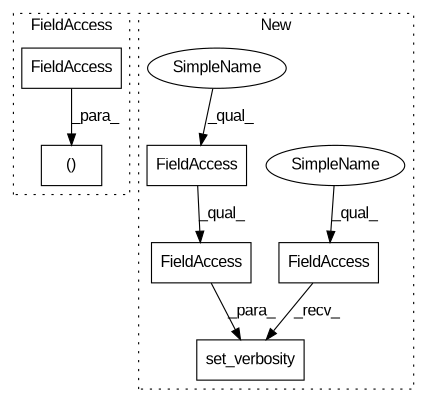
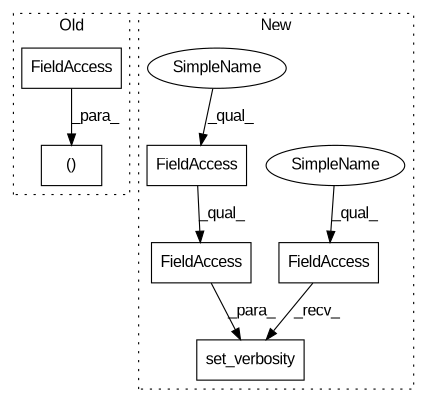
(72, 26) -> (72, 26)
